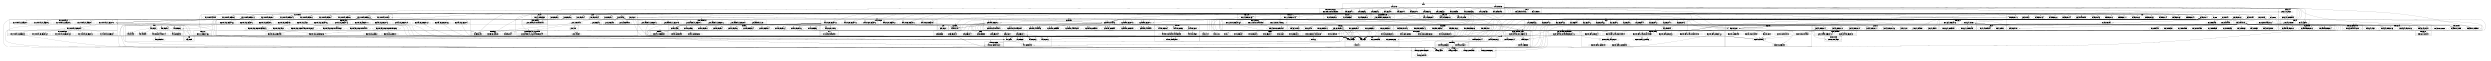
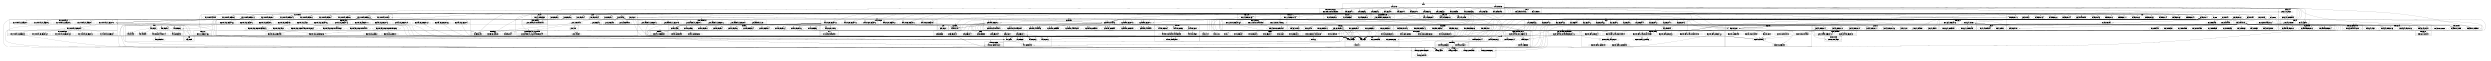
(1518, 32) -> (1518, 32)
